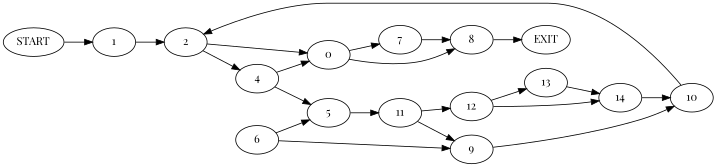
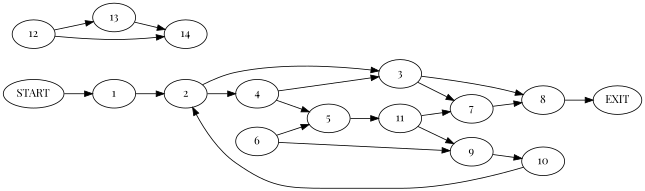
(329, 55) -> (400, 74)
(652, 98) -> none
(432, 110) -> (432, 114)
